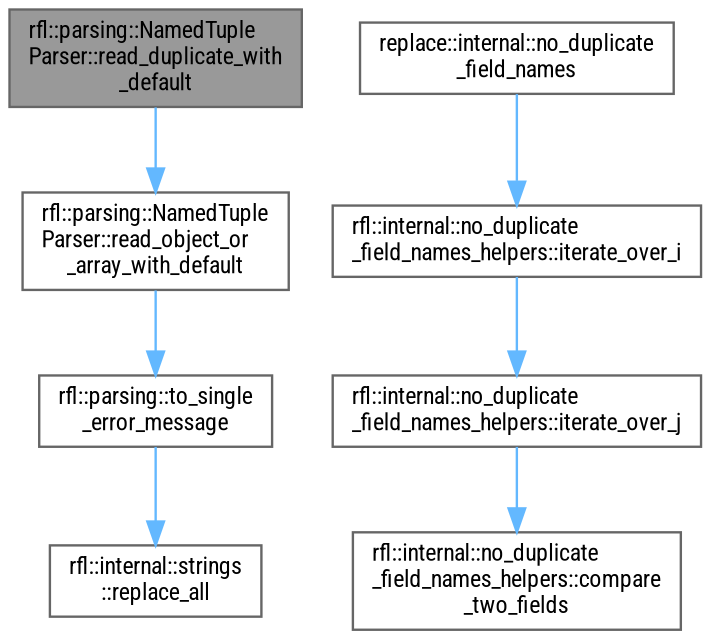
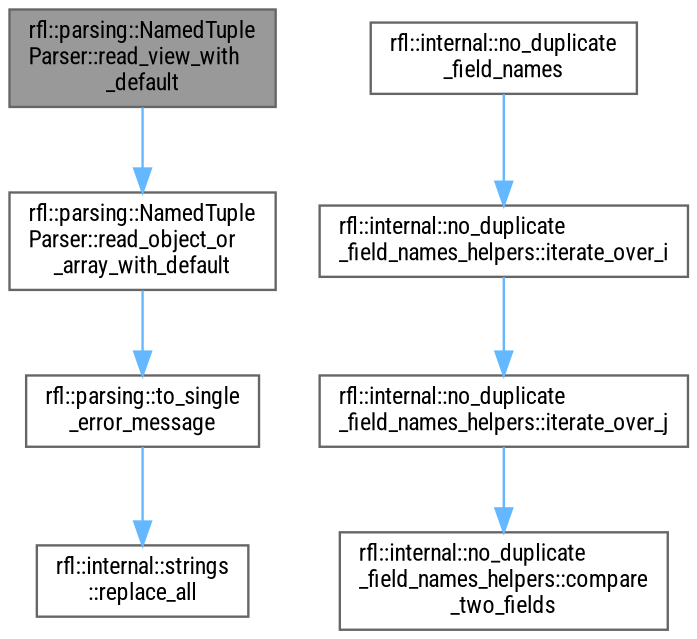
(156, 58) -> (143, 58)
(517, 58) -> (504, 58)
